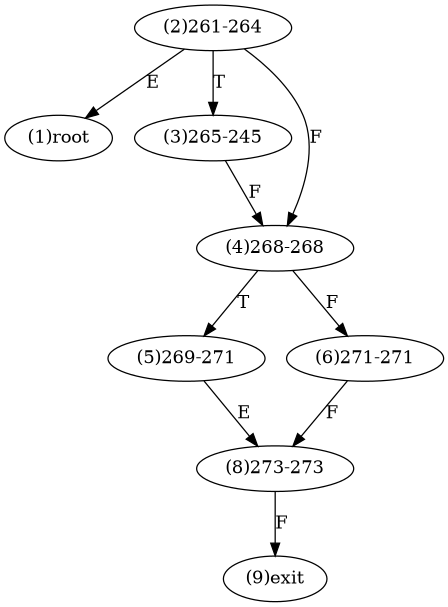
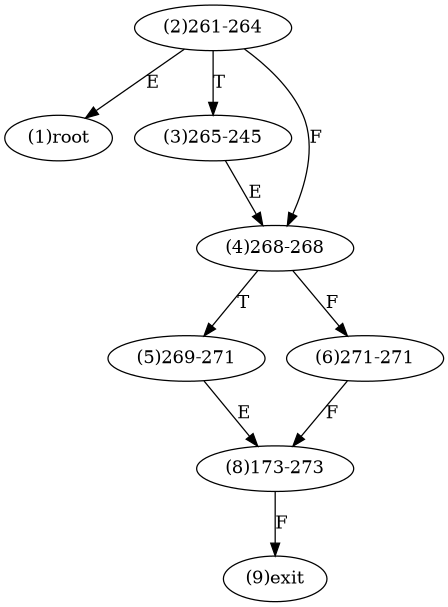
(255, 193) -> (256, 193)
(275, 469) -> (275, 469)
